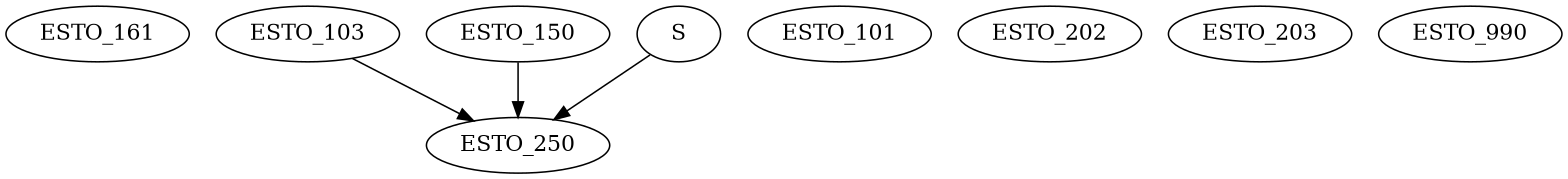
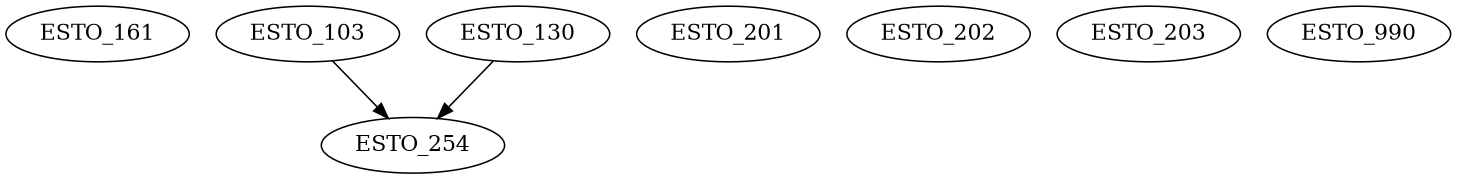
(518, 34) -> (518, 34)
(679, 34) -> none
(840, 34) -> (728, 34)
(518, 145) -> (413, 145)
